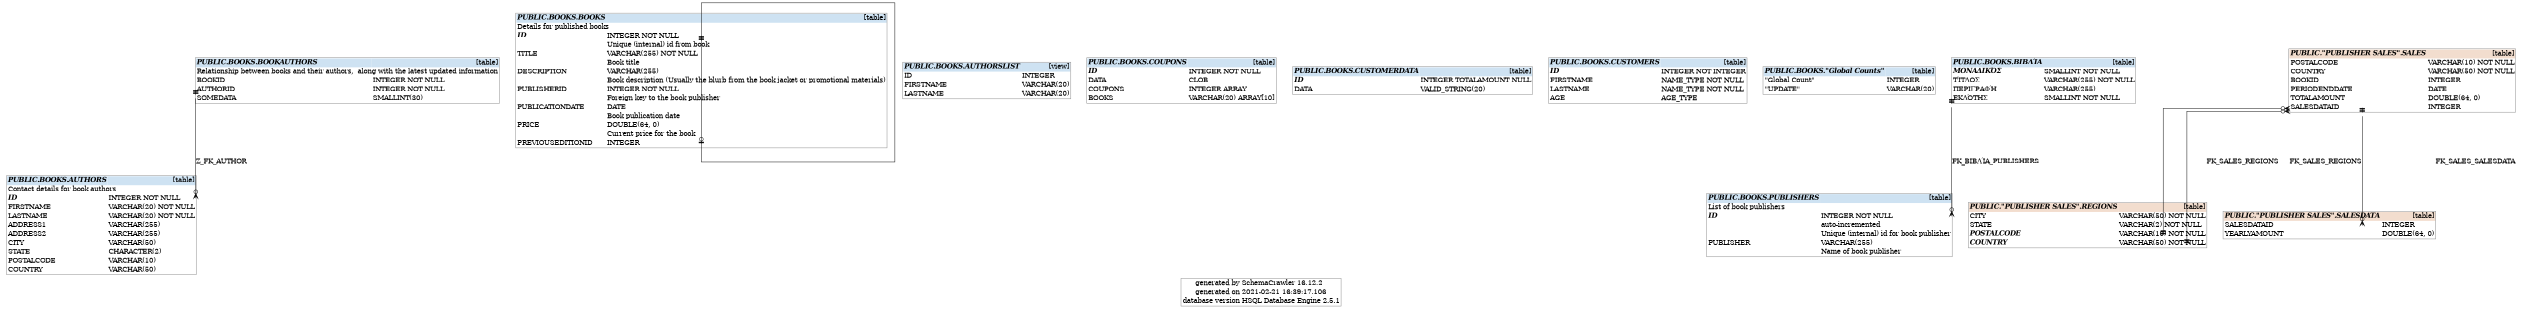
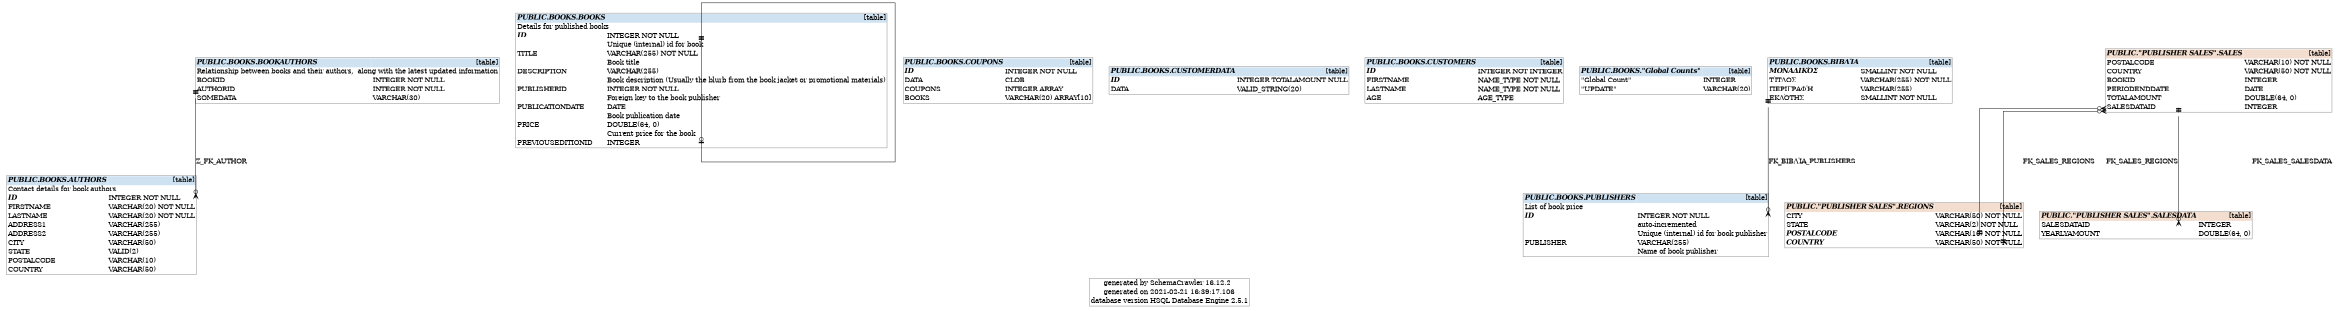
(658, 45) -> (655, 45)
(987, 81) -> none
(398, 98) -> (396, 98)
(1747, 207) -> (1554, 207)
(135, 252) -> (123, 252)
